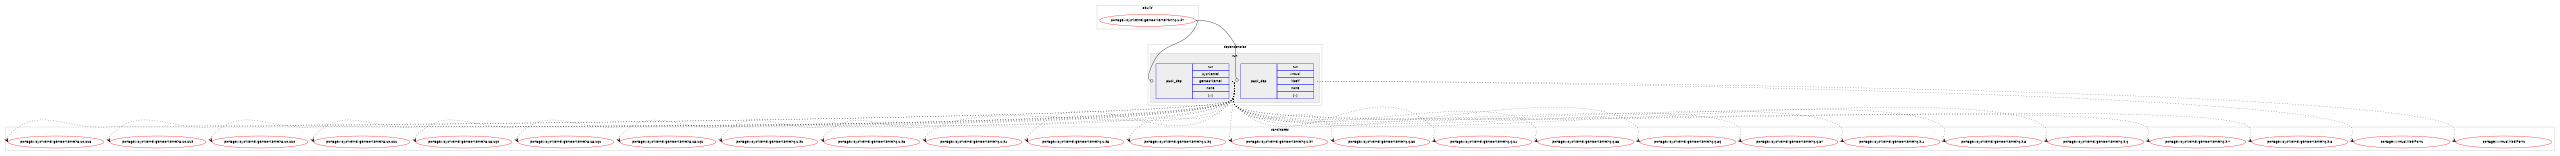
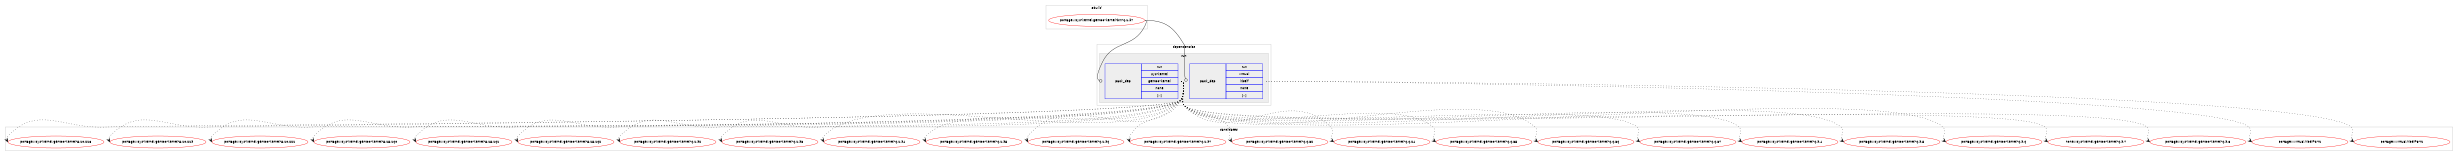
(260, 142) -> none
(2198, 142) -> (2096, 142)
